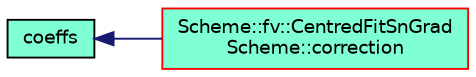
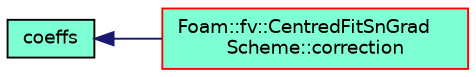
(315, 39) -> (315, 39)
